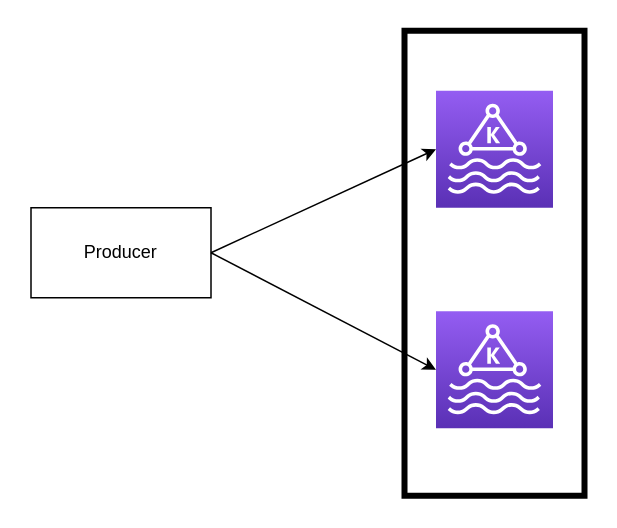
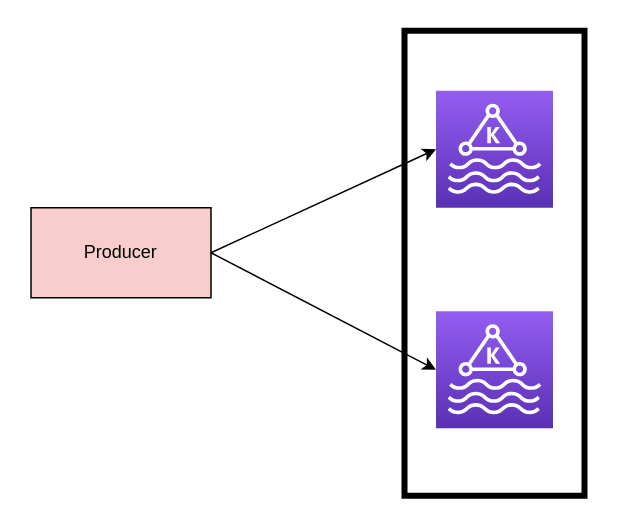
(121, 253) -> (121, 253)
